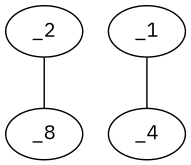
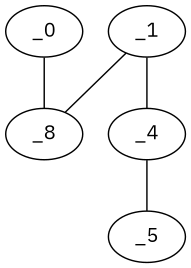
(44, 31) -> (44, 31)
none -> (96, 83)
none -> (147, 237)
